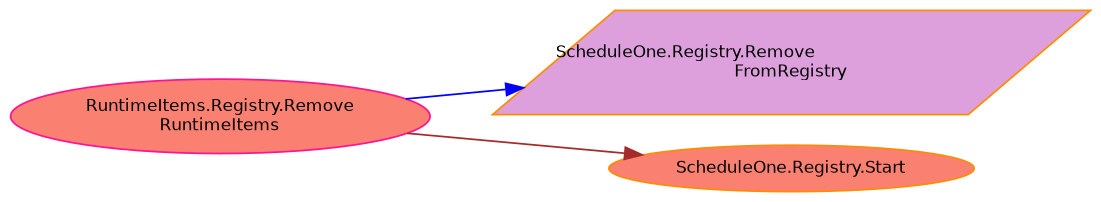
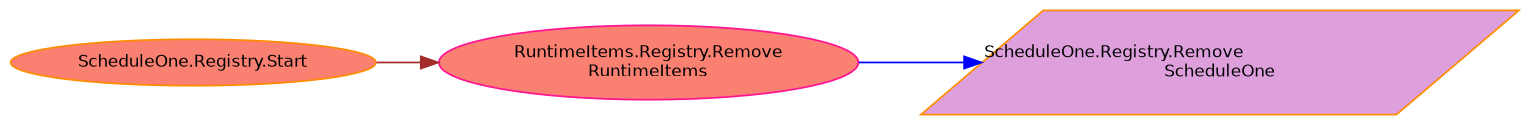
(792, 63) -> (1220, 62)
(516, 143) -> (399, 62)
